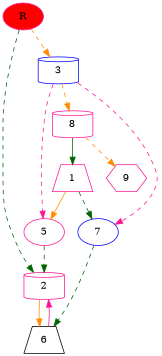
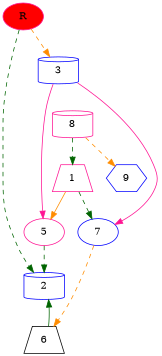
(65, 94) -> none
(42, 147) -> (42, 147)
(144, 147) -> (144, 147)
(73, 148) -> (73, 148)
(127, 178) -> (127, 178)
(79, 284) -> (79, 284)
(44, 286) -> (44, 286)
(39, 309) -> none
(49, 317) -> (49, 317)
